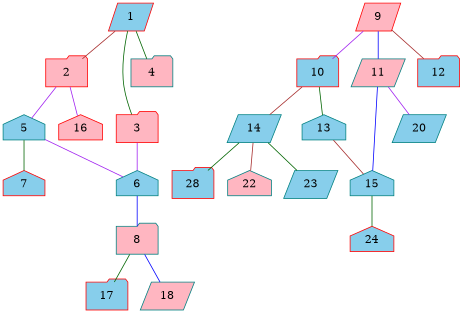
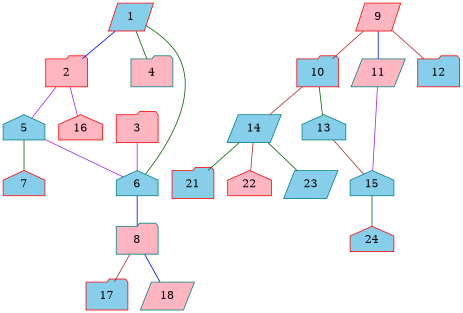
(99, 45) -> (99, 45)
(348, 45) -> (348, 45)
(123, 73) -> (184, 97)
(375, 129) -> (375, 129)
(419, 129) -> none
(193, 184) -> (193, 184)
(250, 184) -> (250, 184)
(122, 268) -> (122, 268)
